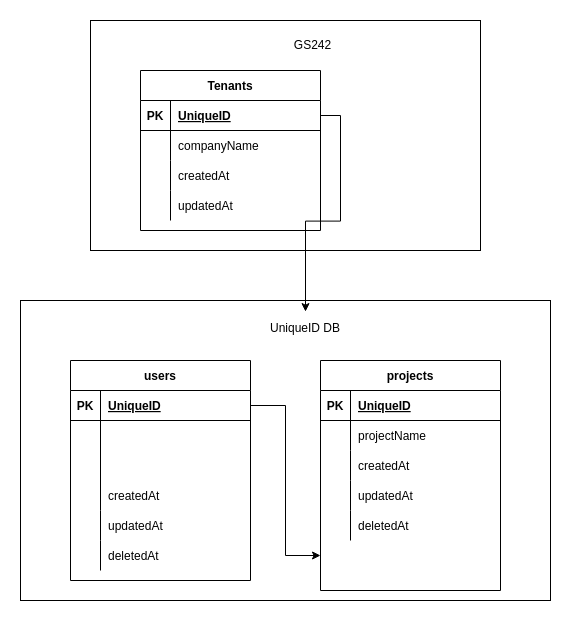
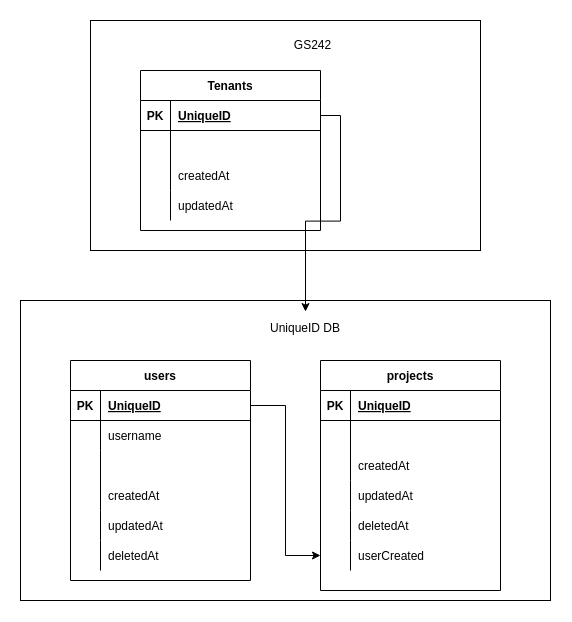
(246, 146) -> none
none -> (176, 436)
(426, 436) -> none
none -> (426, 556)
